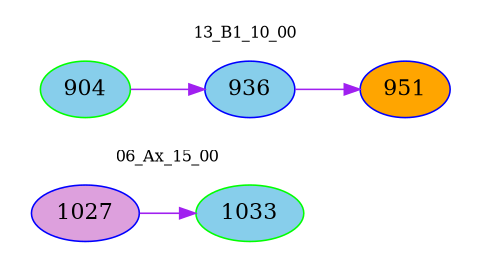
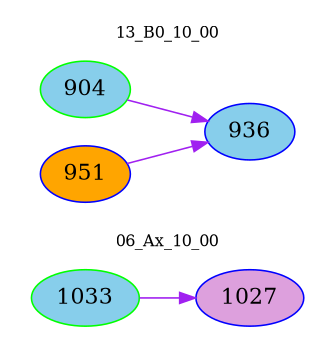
(245, 34) -> (168, 34)
(320, 89) -> (160, 155)
(168, 158) -> (168, 242)
(160, 213) -> (160, 298)
